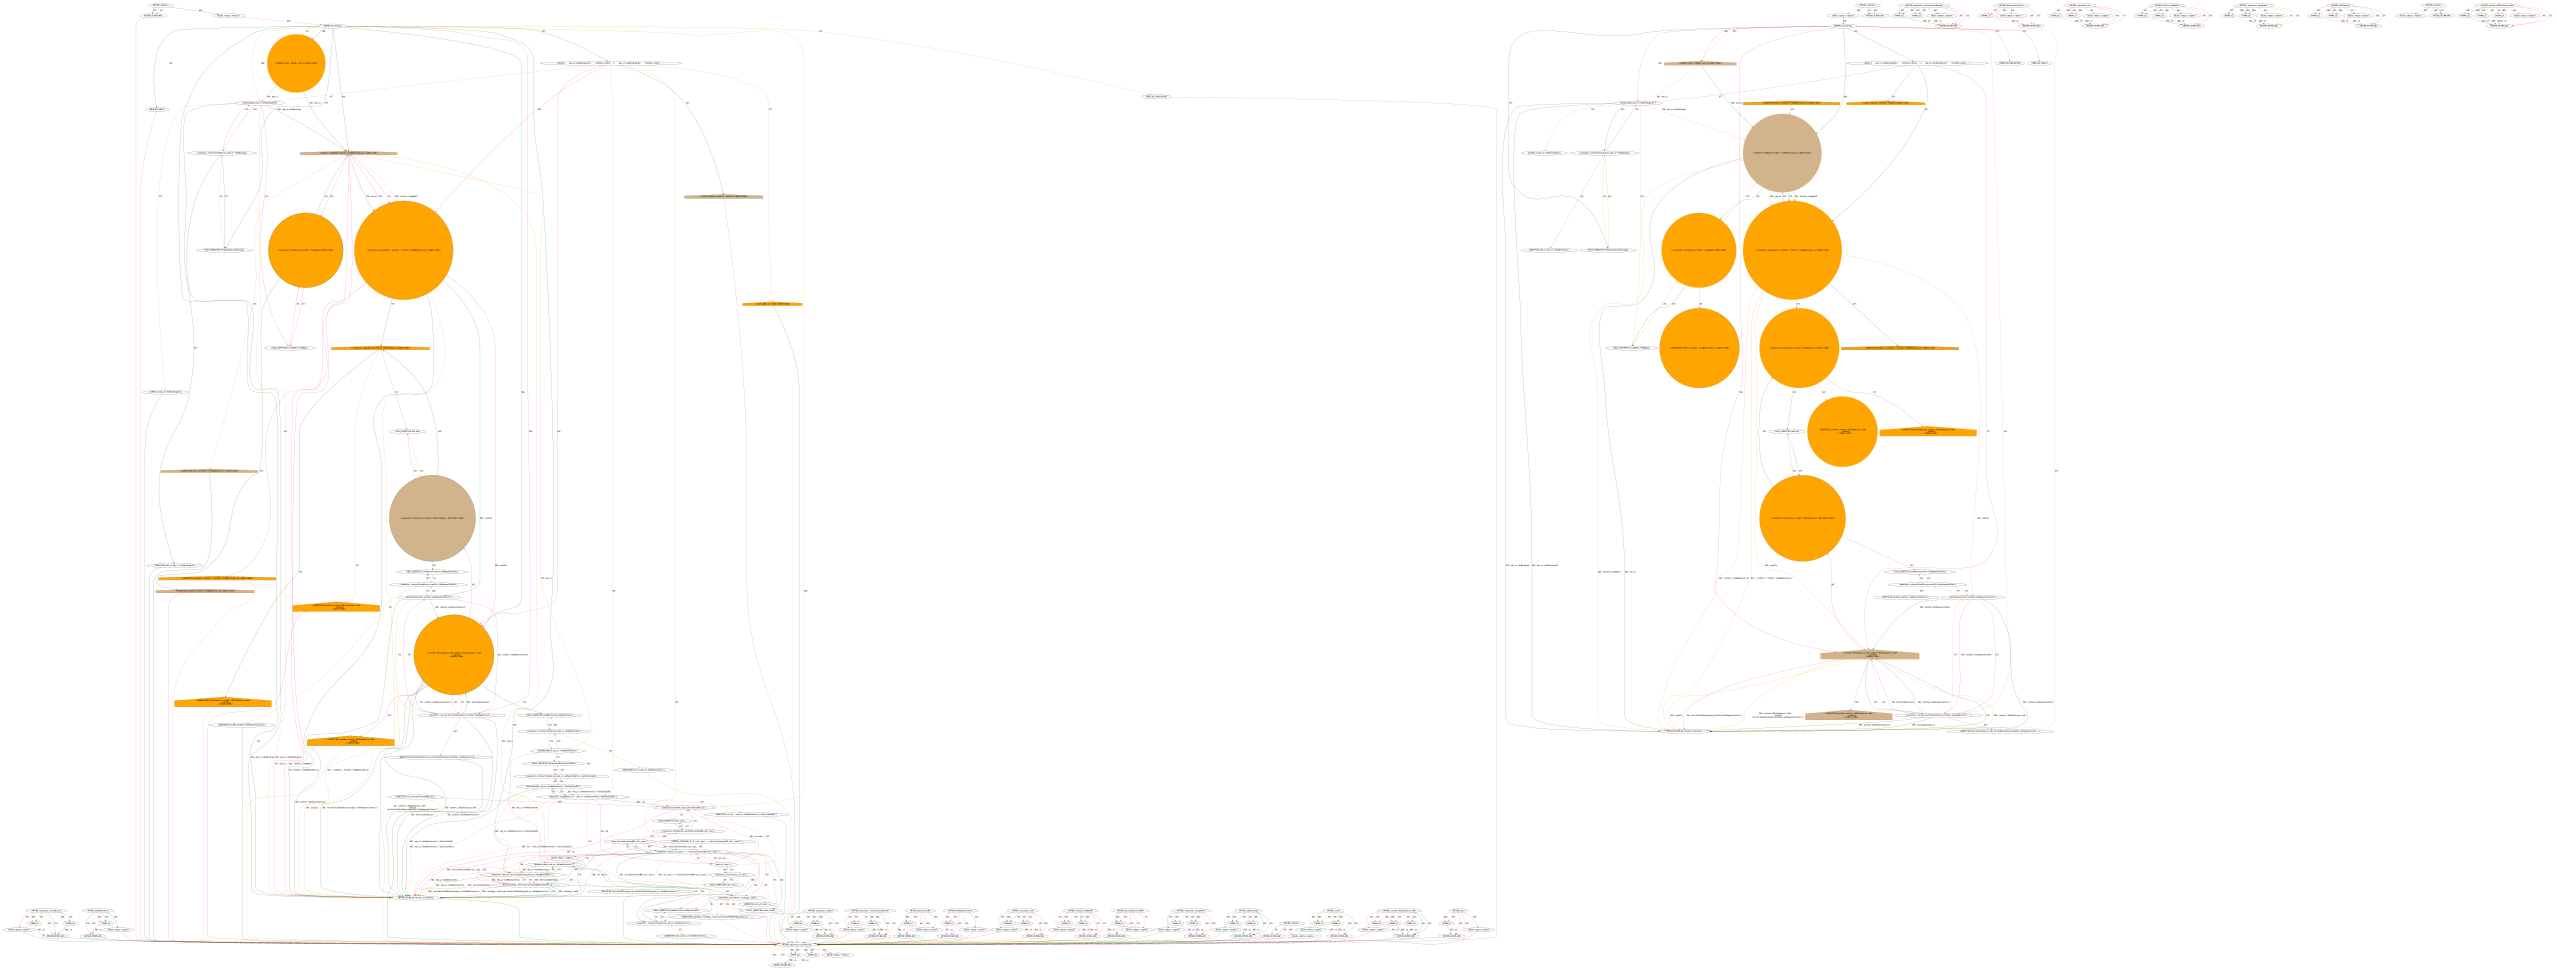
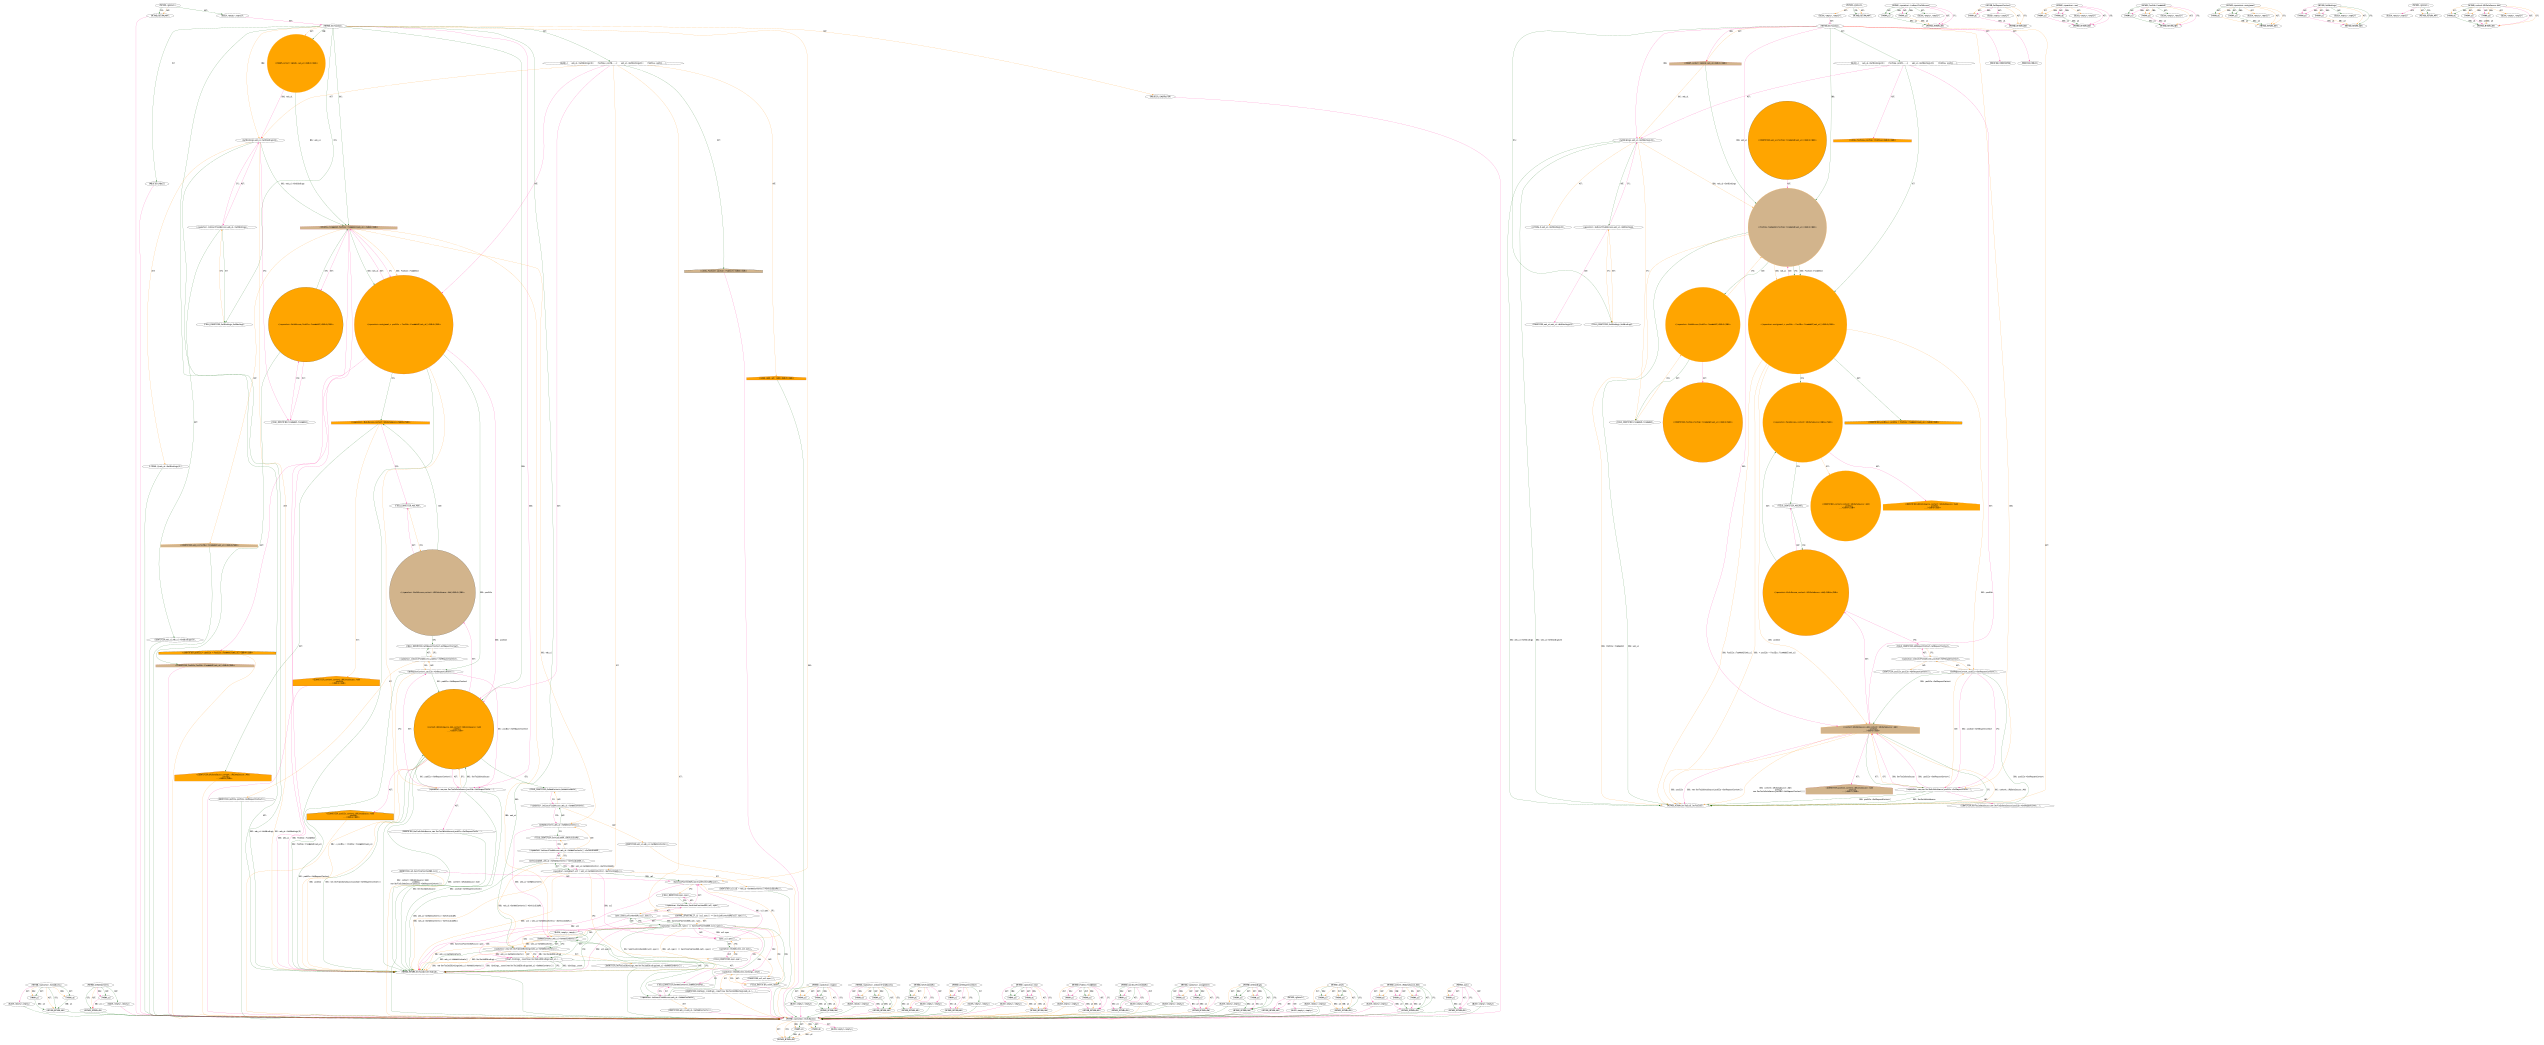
(1791, 103) -> (1787, 140)
